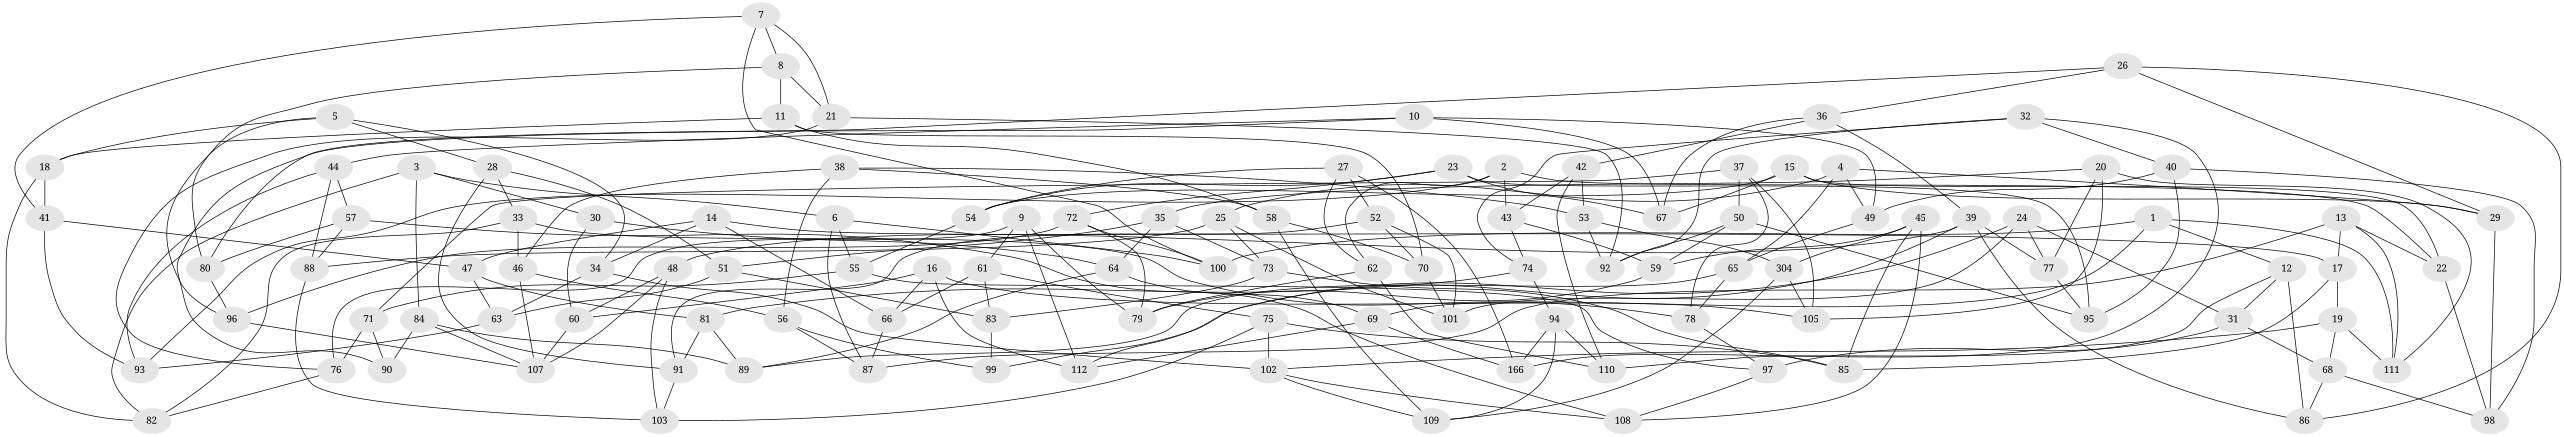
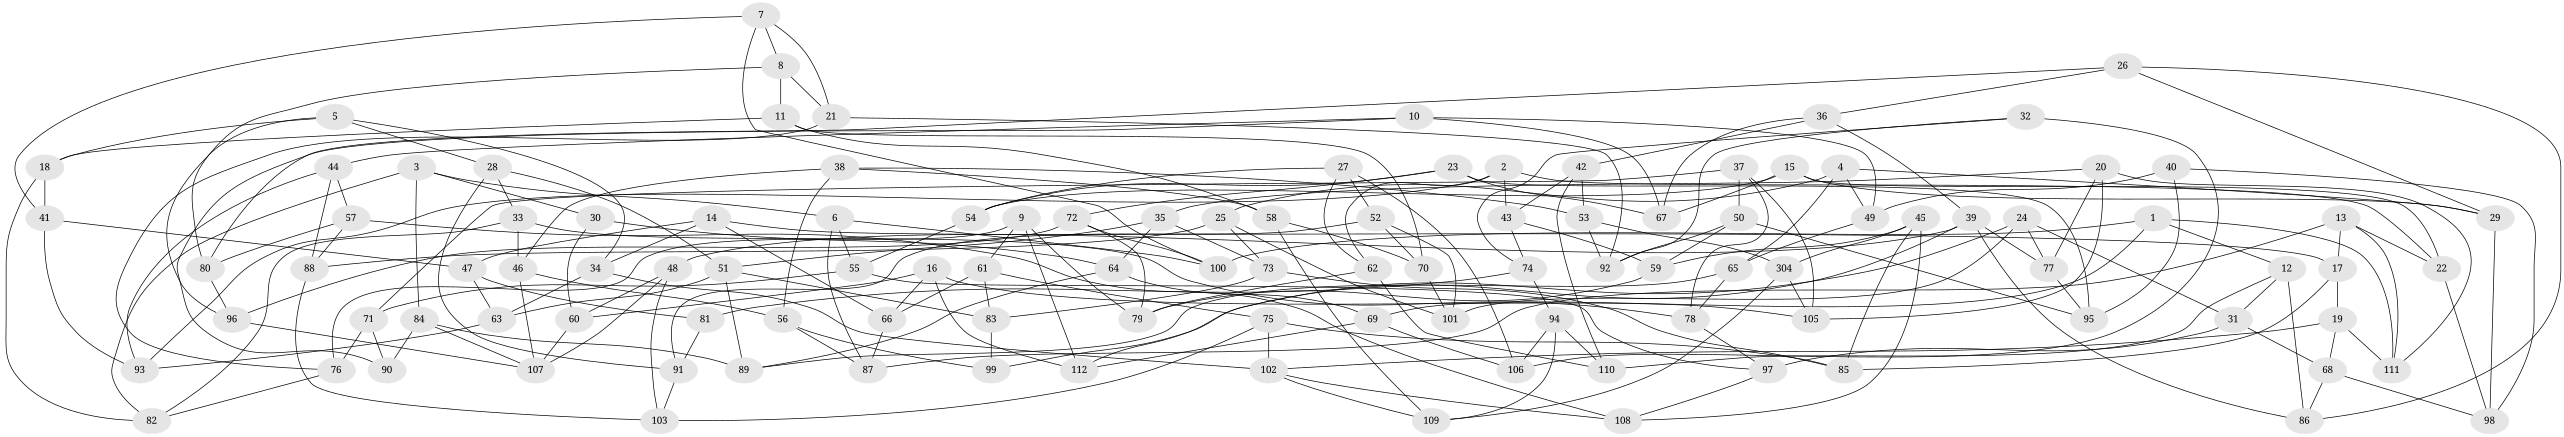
(2099, 142) -> none
(725, 345) -> (734, 320)
(1516, 370) -> (1516, 370)
